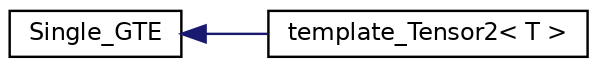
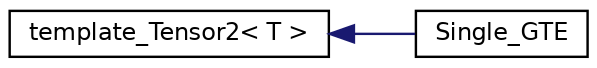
(237, 34) -> (385, 34)
